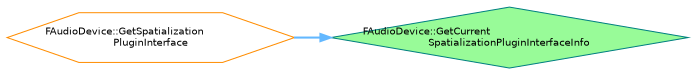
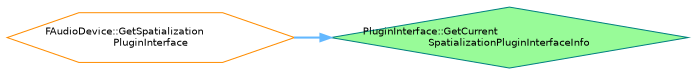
(509, 38) -> (509, 38)
